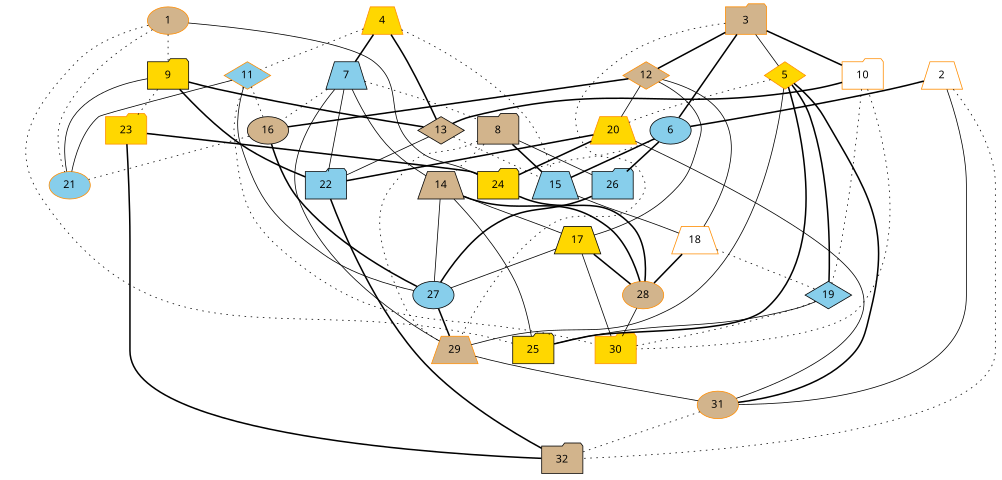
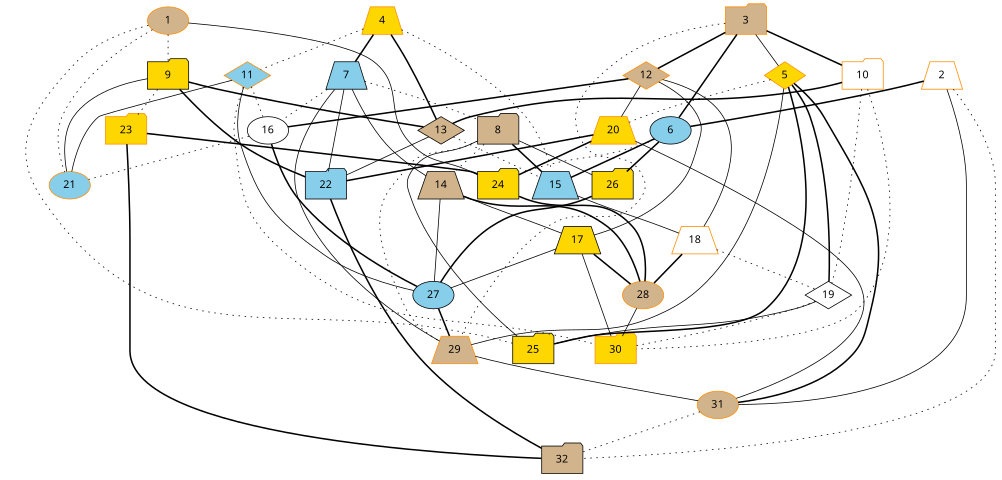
(268, 130) -> (268, 130)
(613, 185) -> (613, 185)
(504, 262) -> (427, 231)
(828, 295) -> (828, 295)
